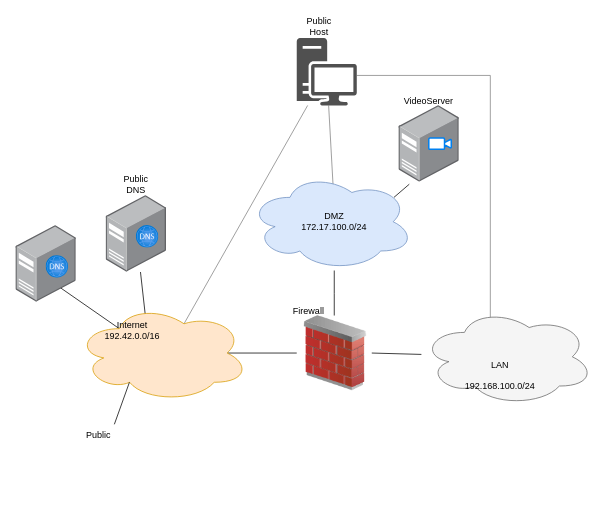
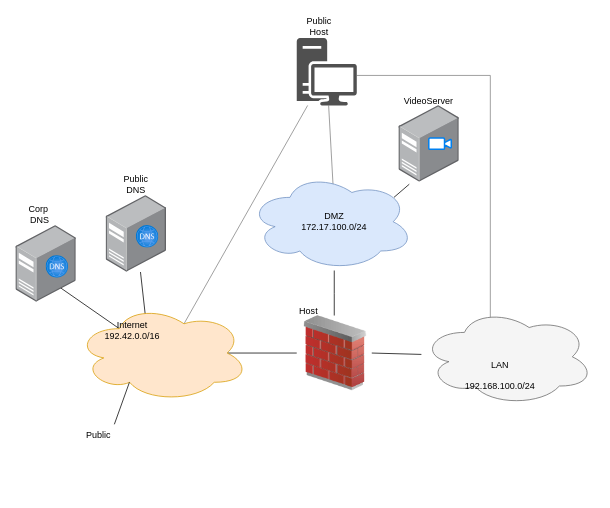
none -> (39, 214)
(309, 312) -> (309, 312)
